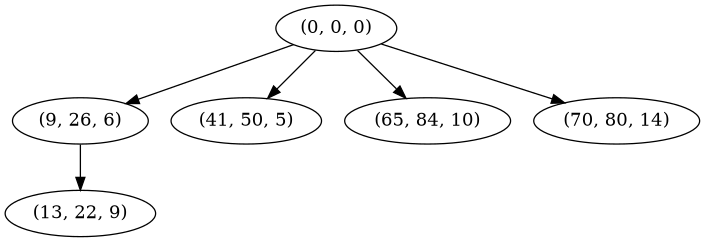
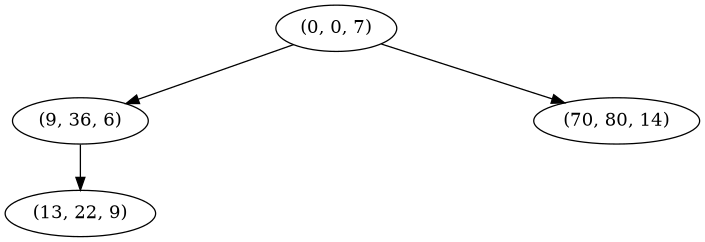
(336, 28) -> (336, 28)
(80, 121) -> (80, 121)
(246, 121) -> none
(428, 121) -> none
